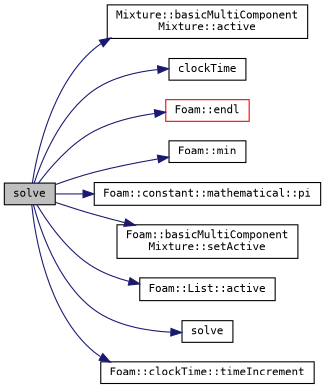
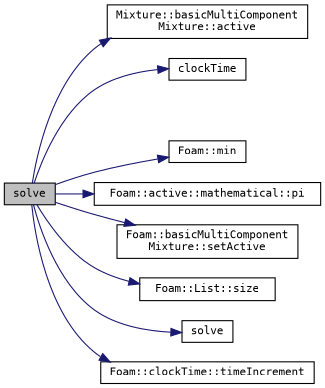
(207, 110) -> none
(207, 194) -> (207, 194)
(207, 289) -> (207, 289)
